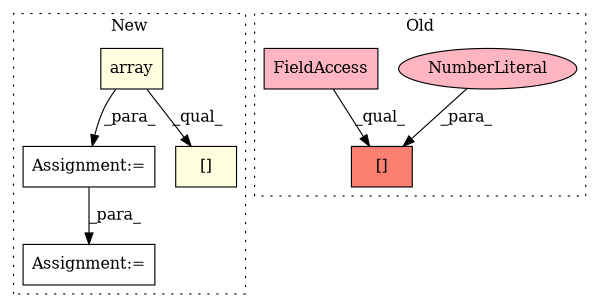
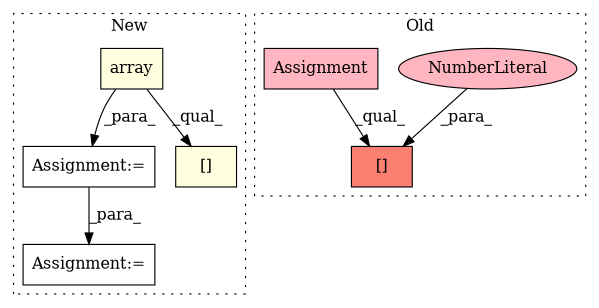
(321, 69) -> (321, 69)
